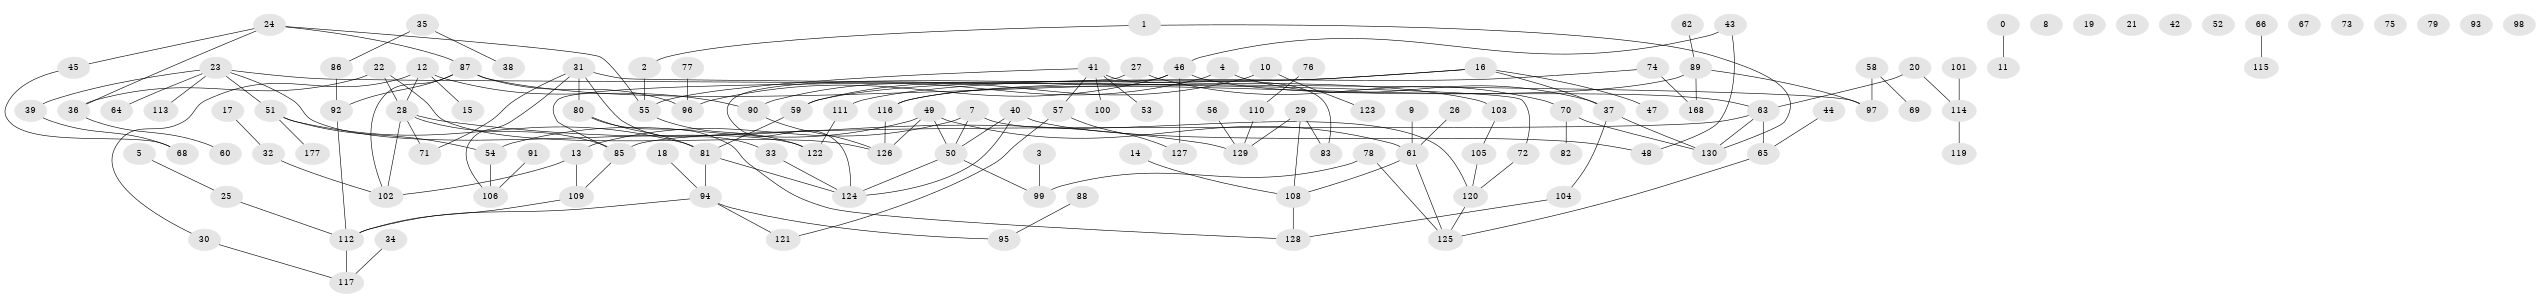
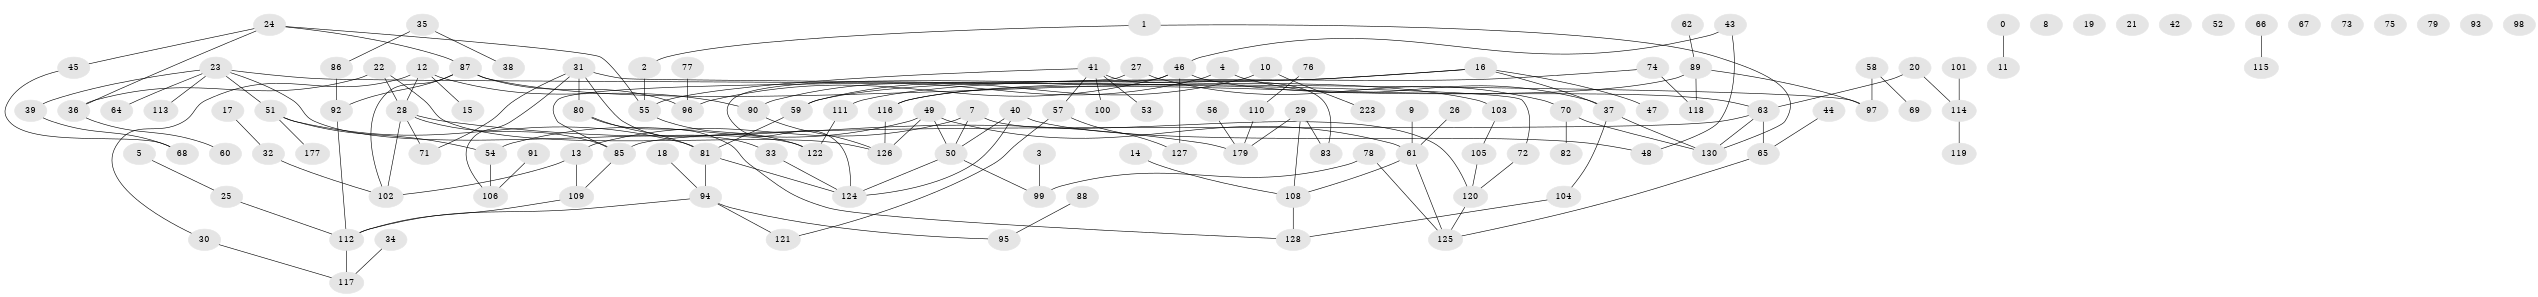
(1368, 111) -> (1368, 111)
(1696, 111) -> (1696, 111)
(1241, 154) -> (1241, 154)
